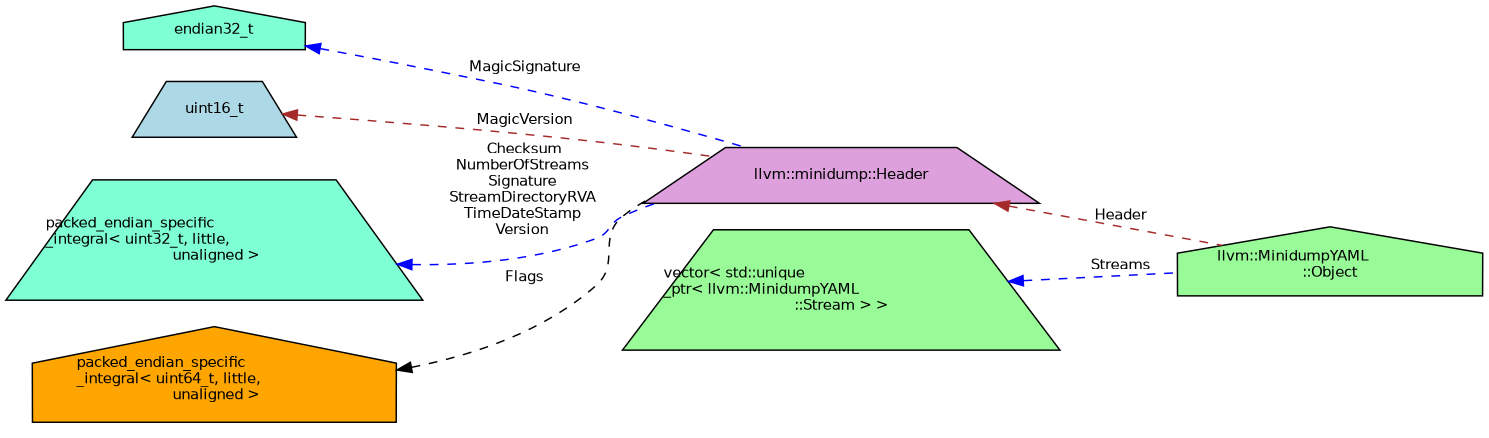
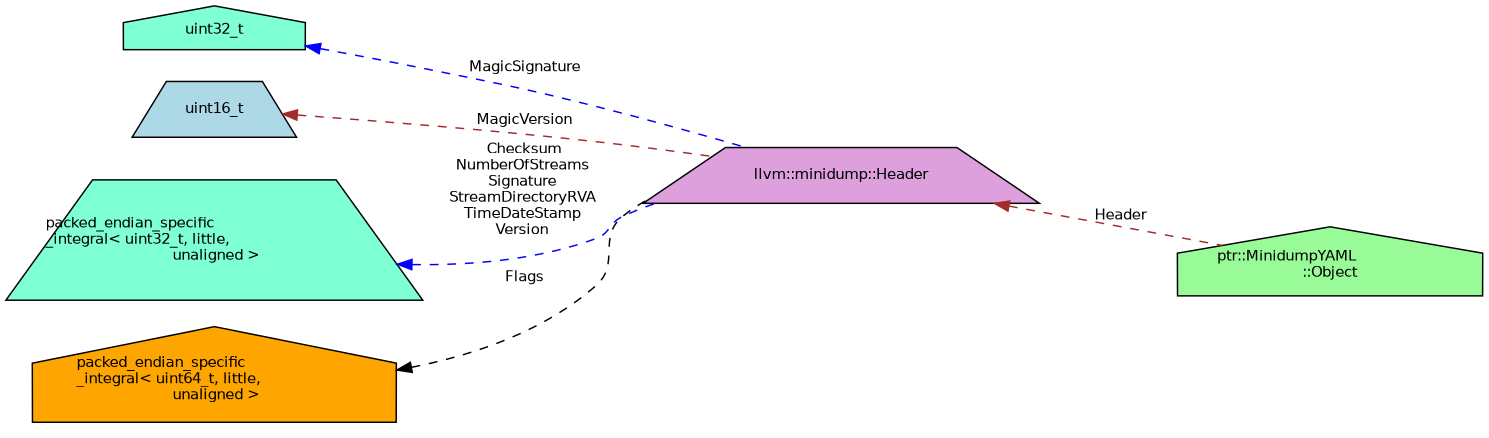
(214, 30) -> (214, 30)
(1330, 265) -> (1330, 265)
(841, 290) -> none
